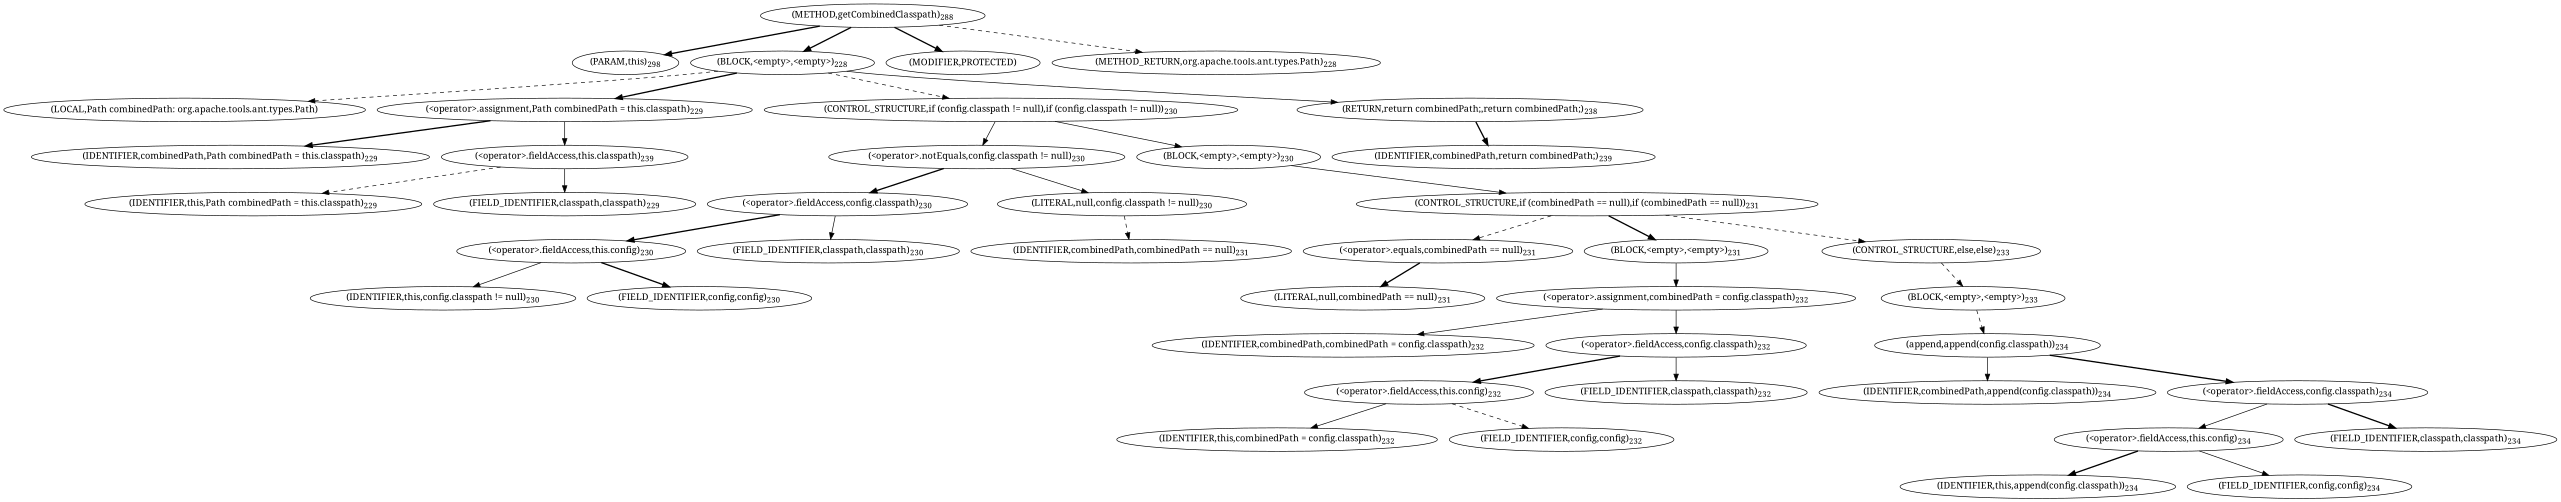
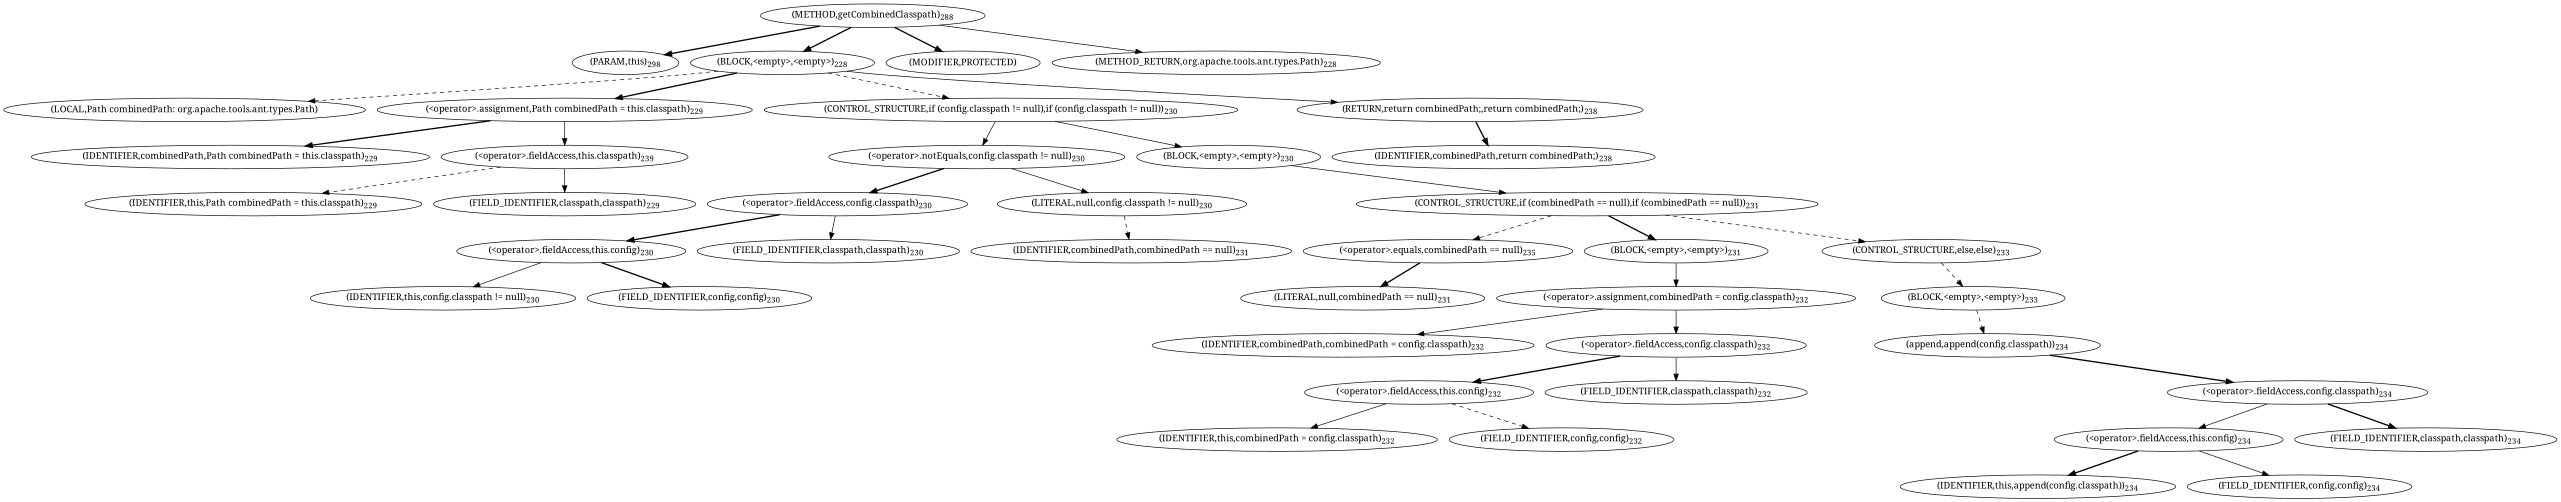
(1037, 38) -> (1037, 38)
(1606, 156) -> (1606, 156)
(1530, 250) -> (1530, 250)
(1987, 392) -> none
